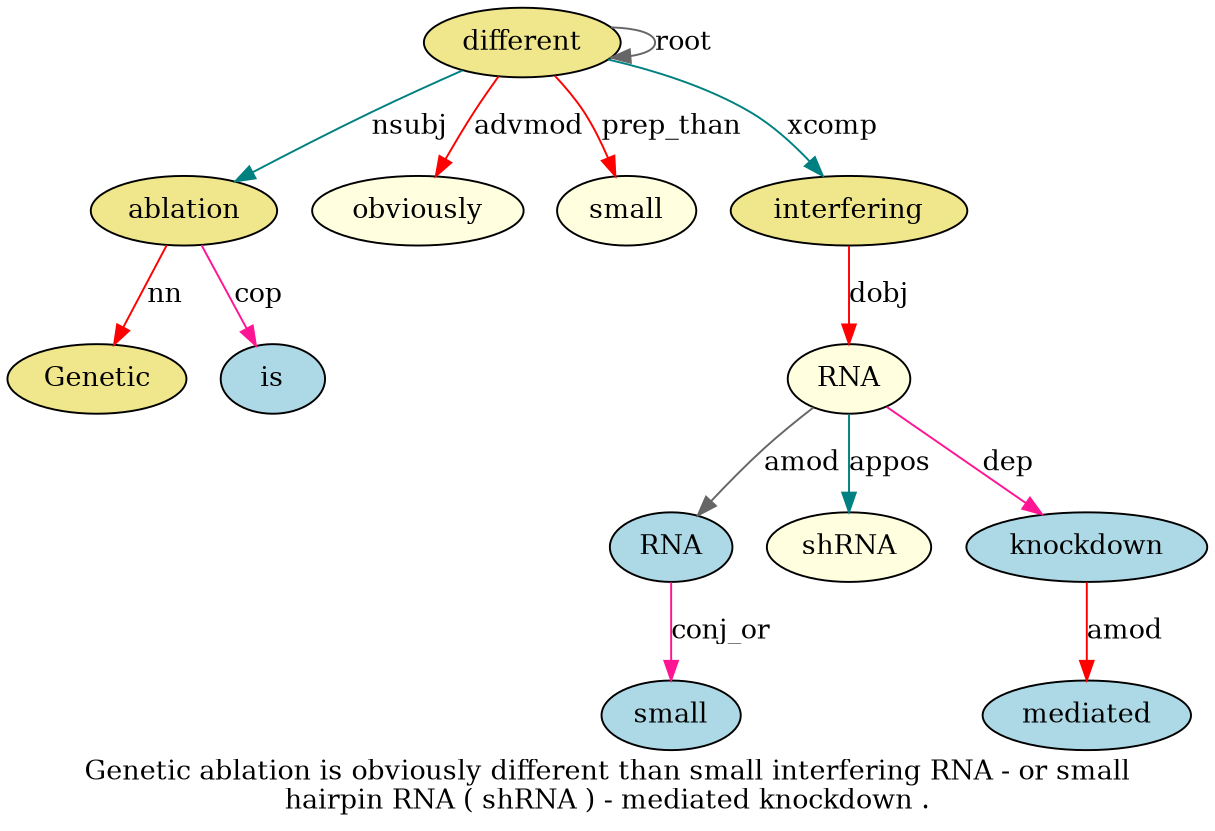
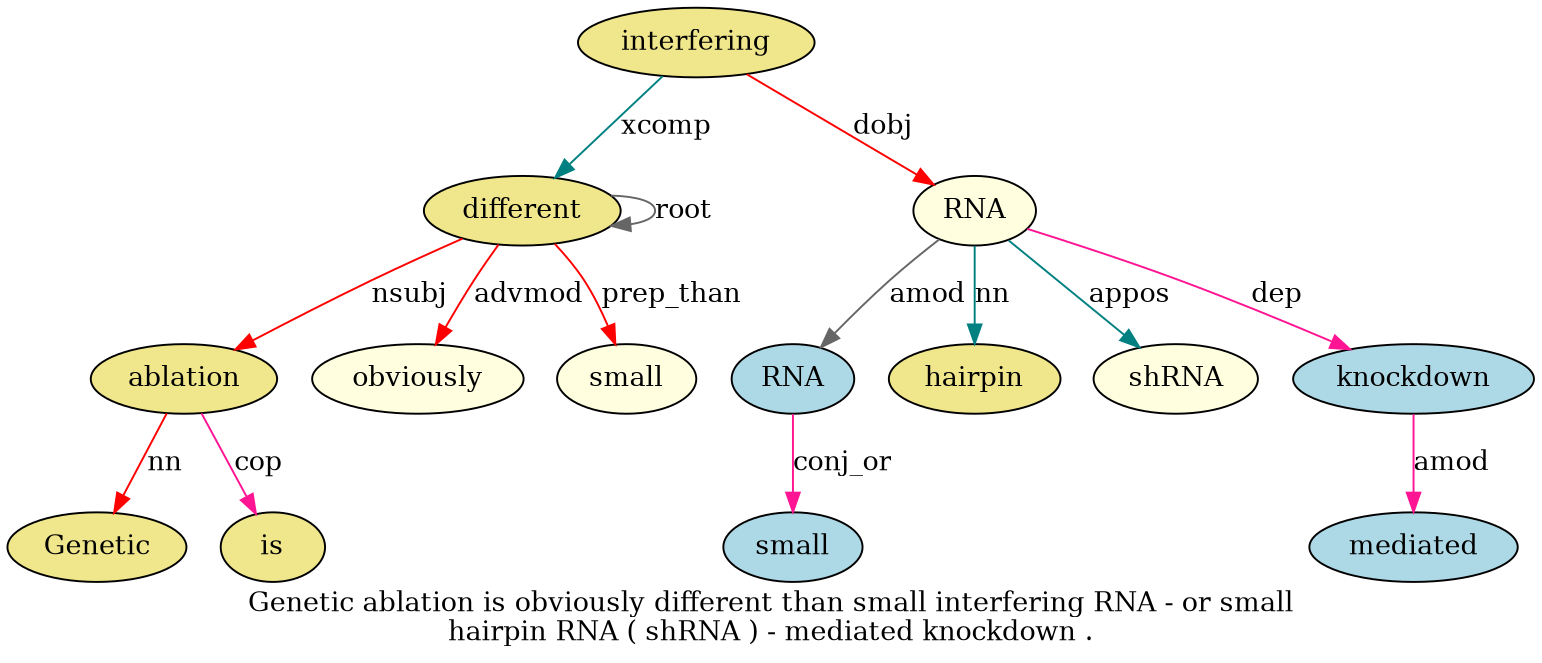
(717, 95) -> (616, 120)
(357, 119) -> (357, 287)
(273, 379) -> (273, 547)
none -> (975, 379)
(1087, 622) -> (1414, 453)
